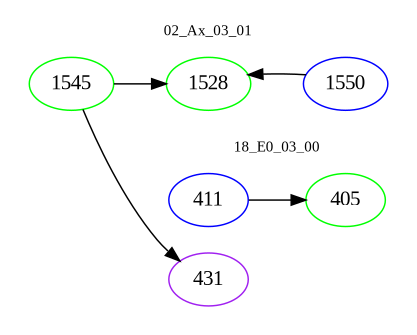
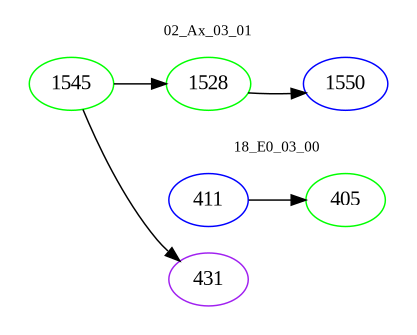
(285, 74) -> (270, 94)
